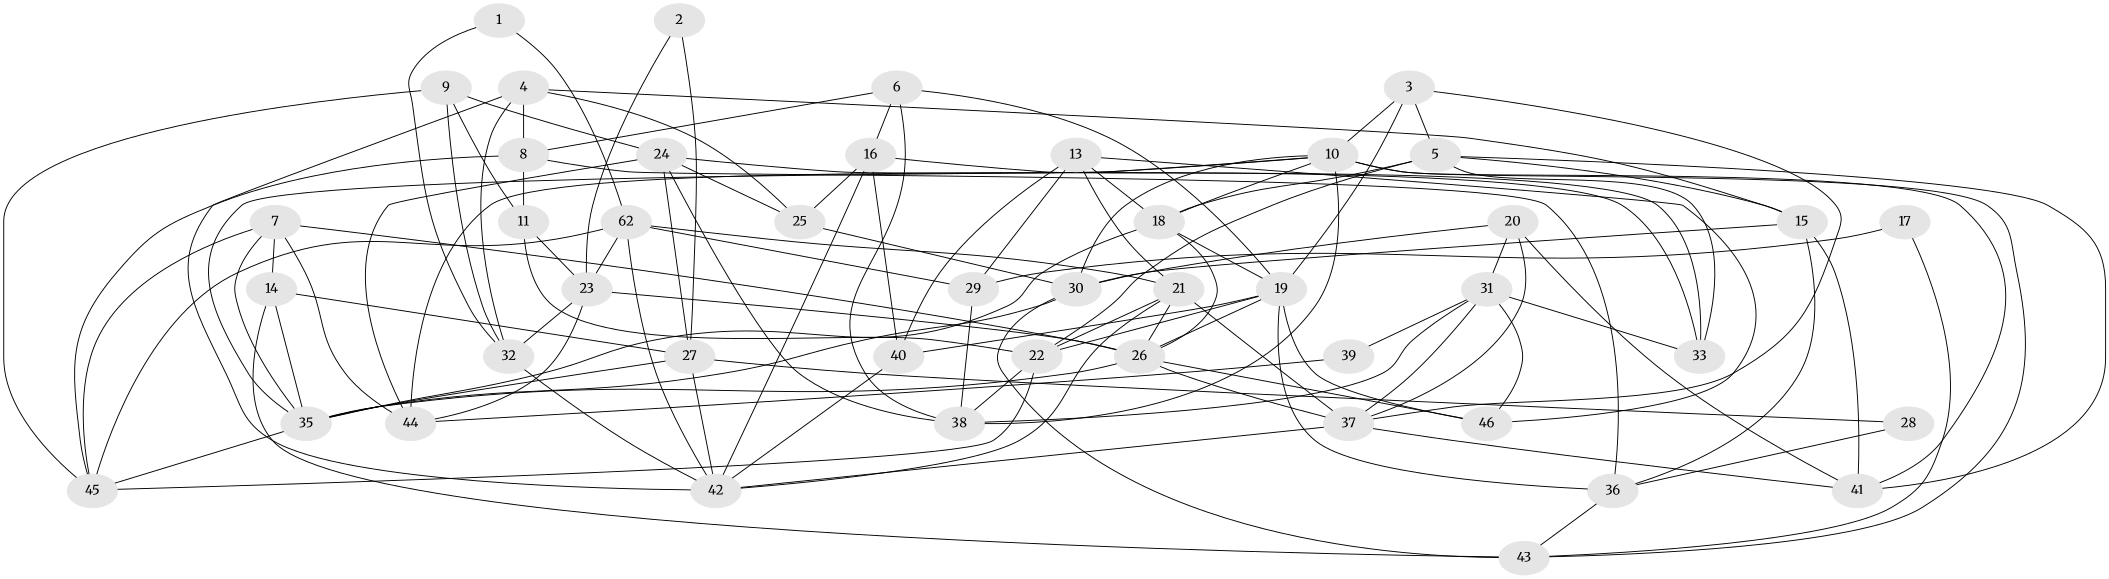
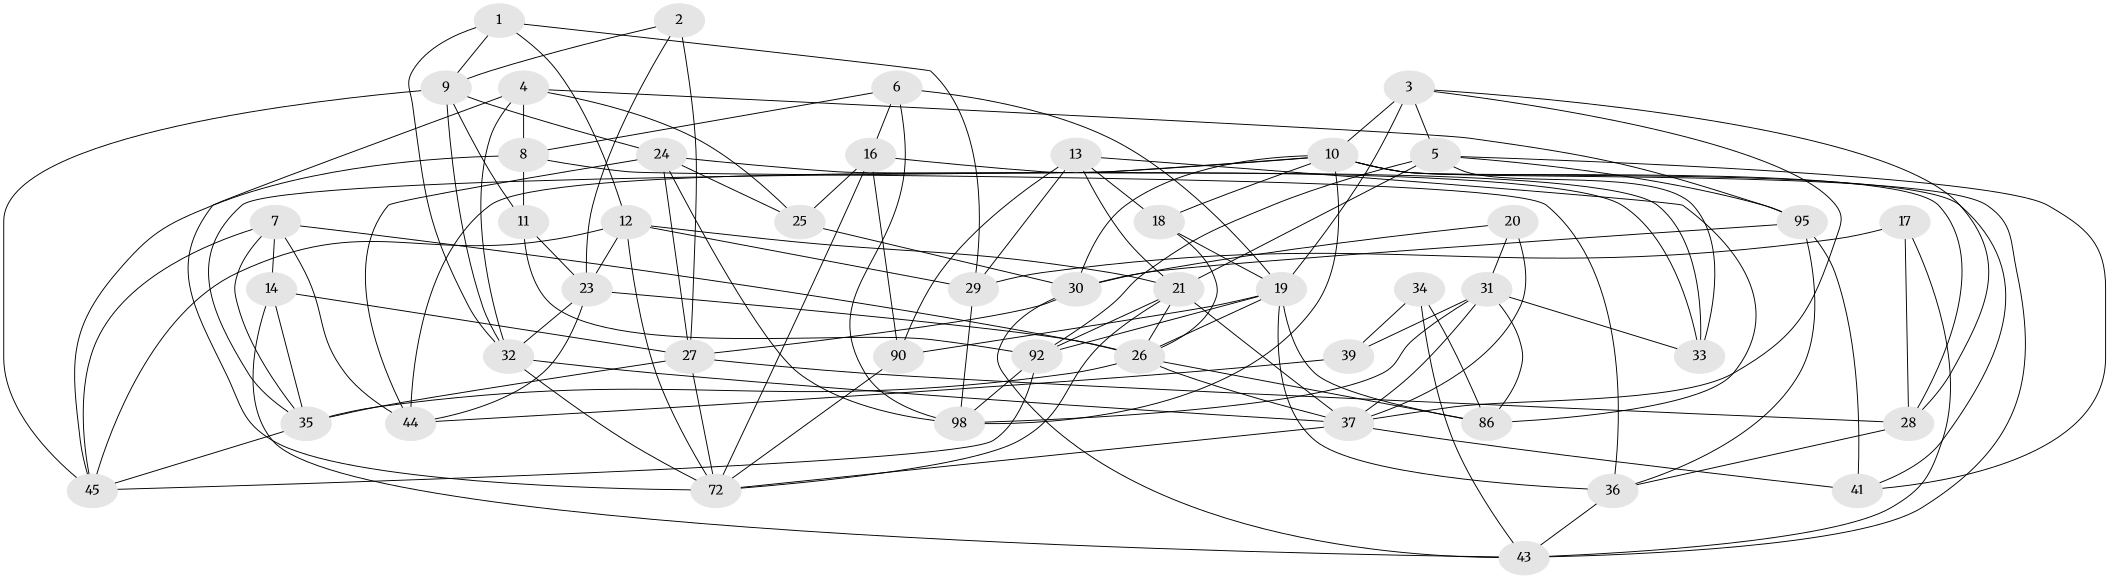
none -> (561, 51)
none -> (473, 54)
none -> (834, 59)
none -> (1817, 143)
(1266, 189) -> (1307, 222)
none -> (1934, 204)
(626, 222) -> (626, 222)
(1802, 222) -> (1802, 222)
none -> (1420, 289)
none -> (1907, 323)
(742, 331) -> none
(899, 357) -> (899, 357)
(1037, 357) -> (1037, 357)
(714, 375) -> (921, 327)
(1669, 375) -> none
none -> (948, 397)
(959, 424) -> (959, 424)
(1487, 424) -> (1487, 424)
(716, 491) -> (716, 491)
